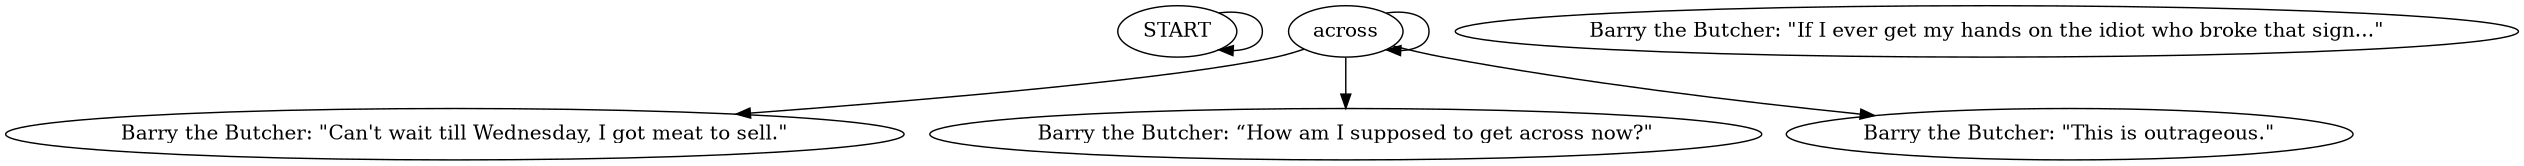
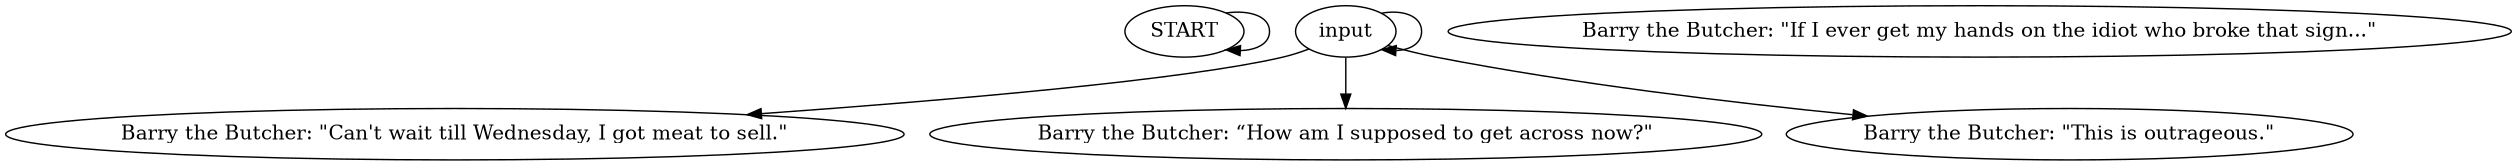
(1346, 31) -> (1346, 31)
